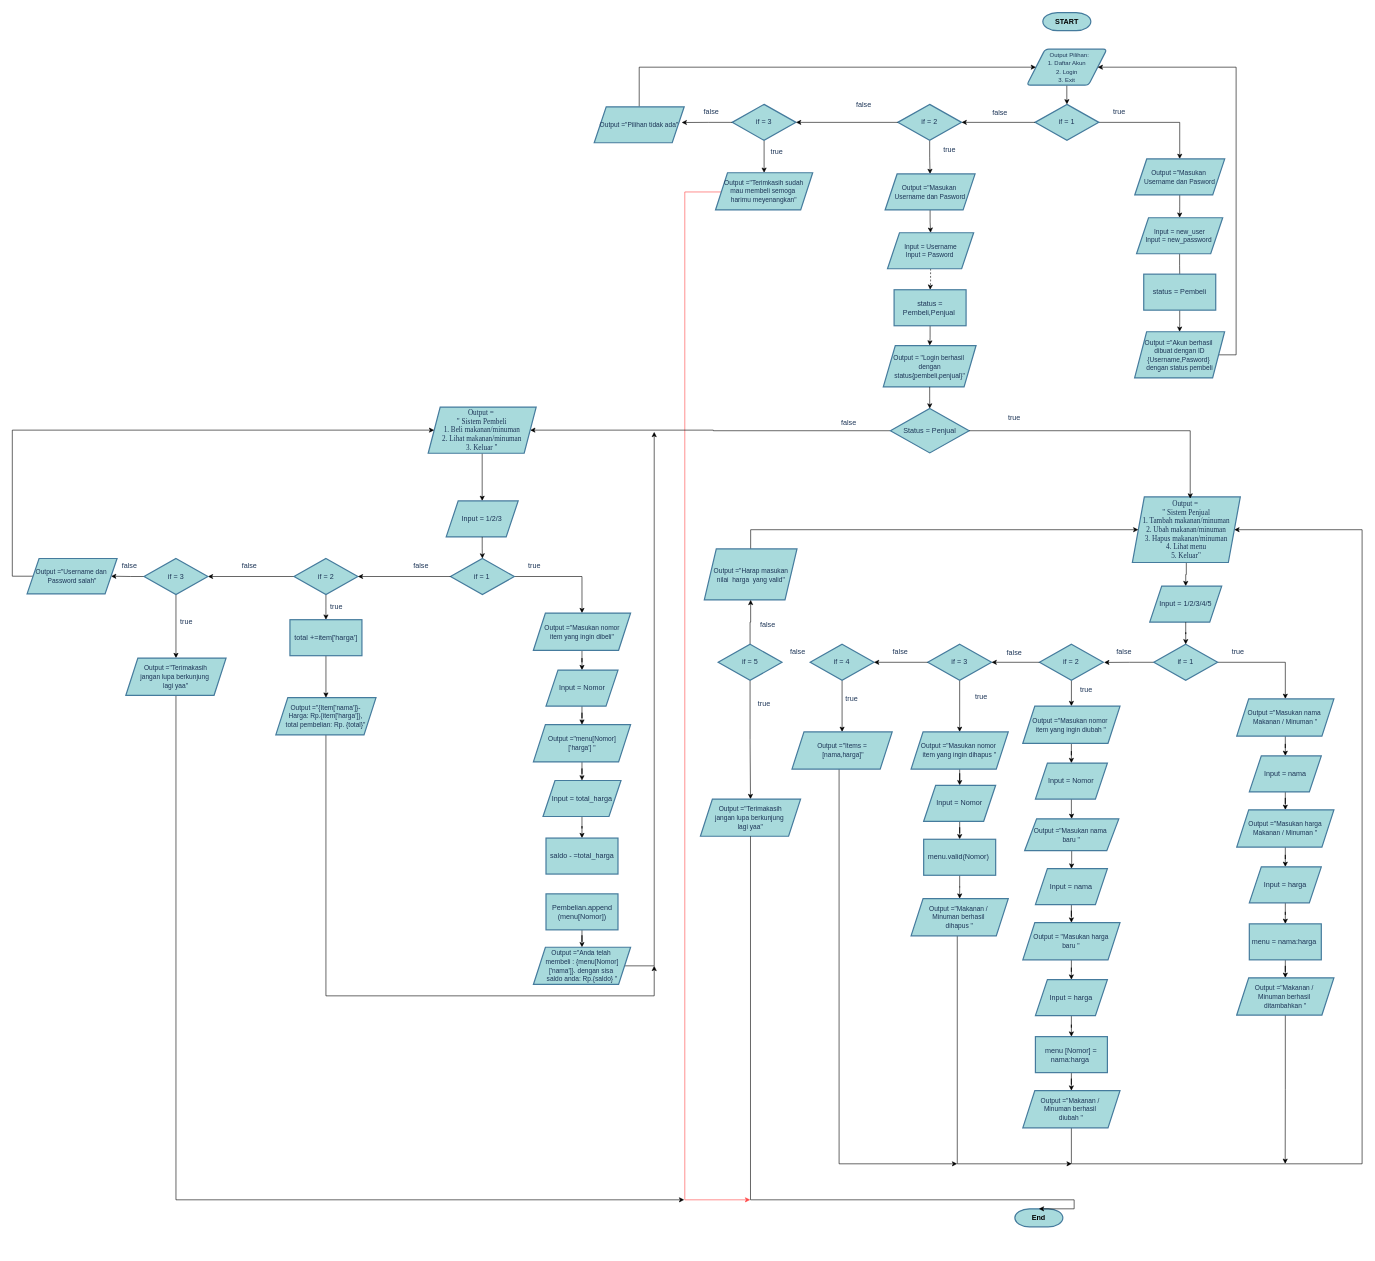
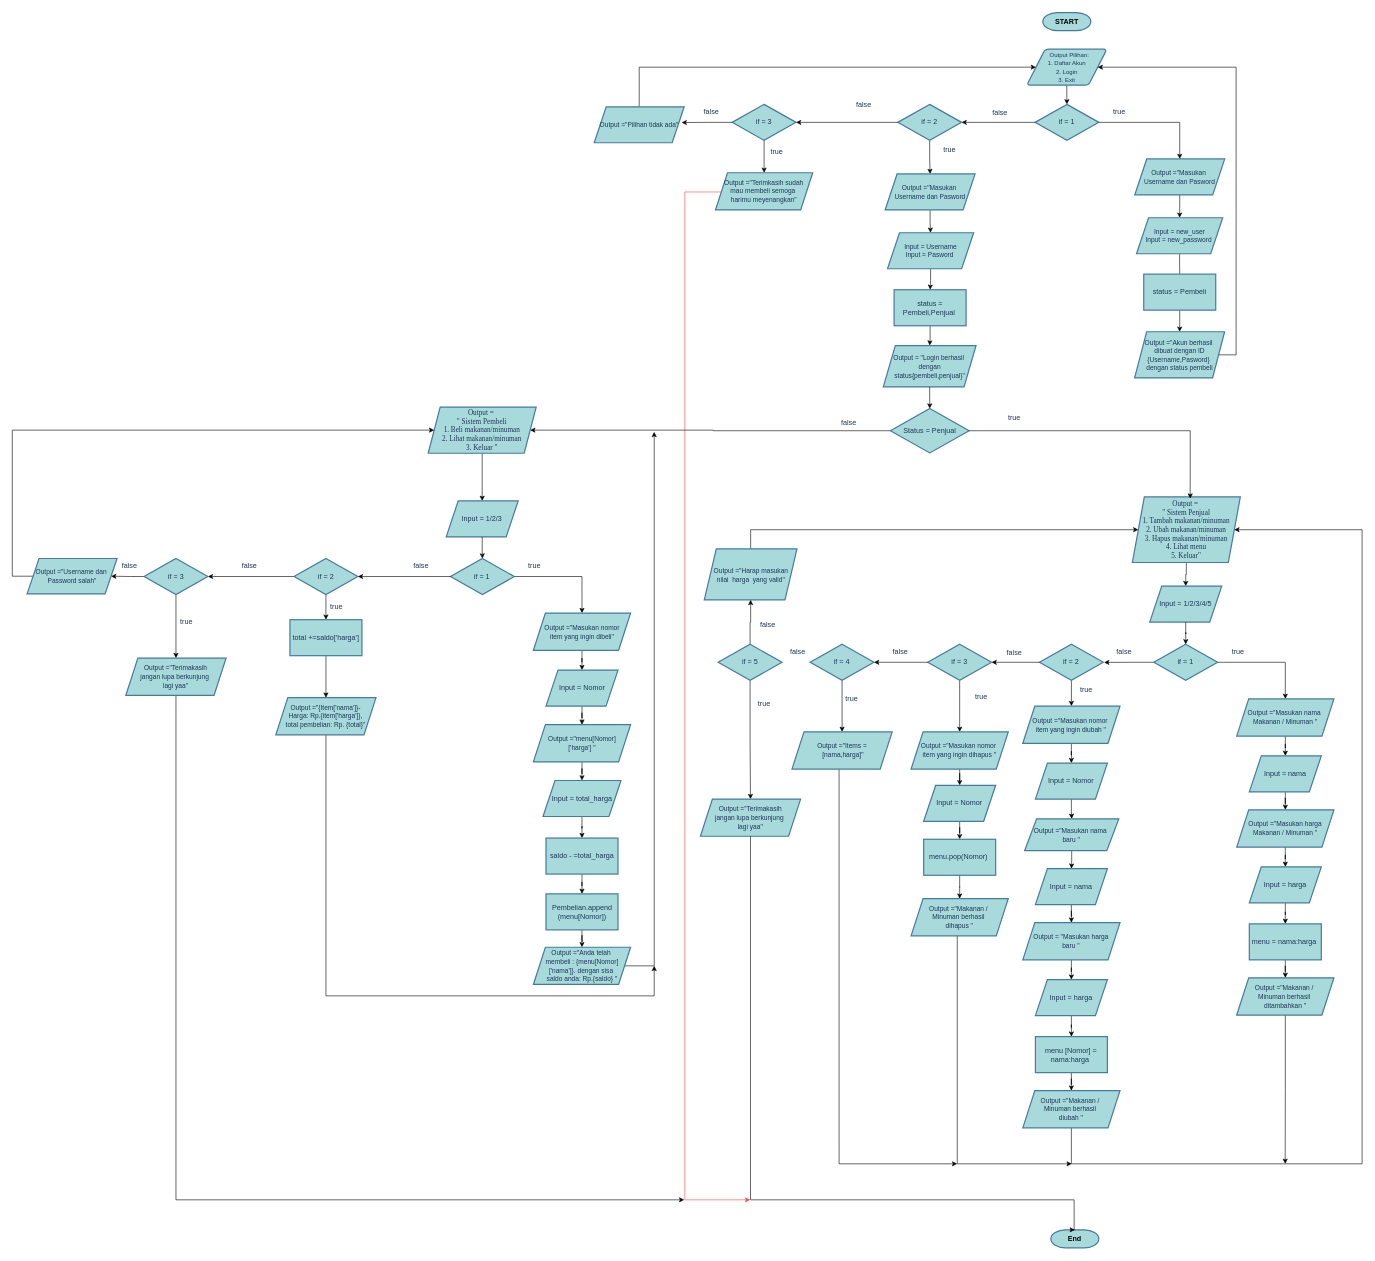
(931, 277) -> (931, 277)
(326, 638) -> (326, 638)
(960, 857) -> (960, 857)
none -> (582, 883)
(1039, 1218) -> (1075, 1239)
